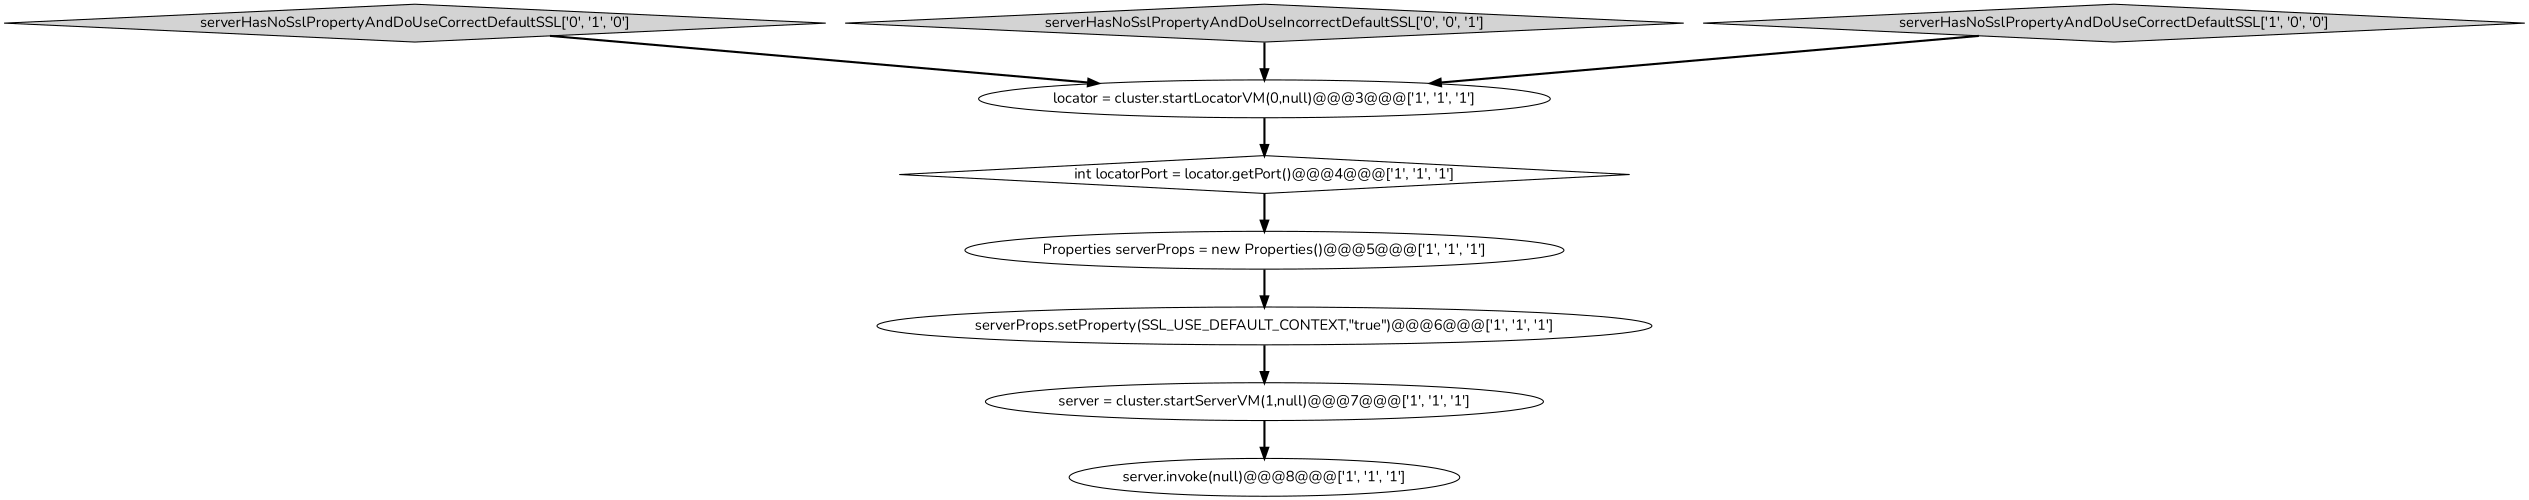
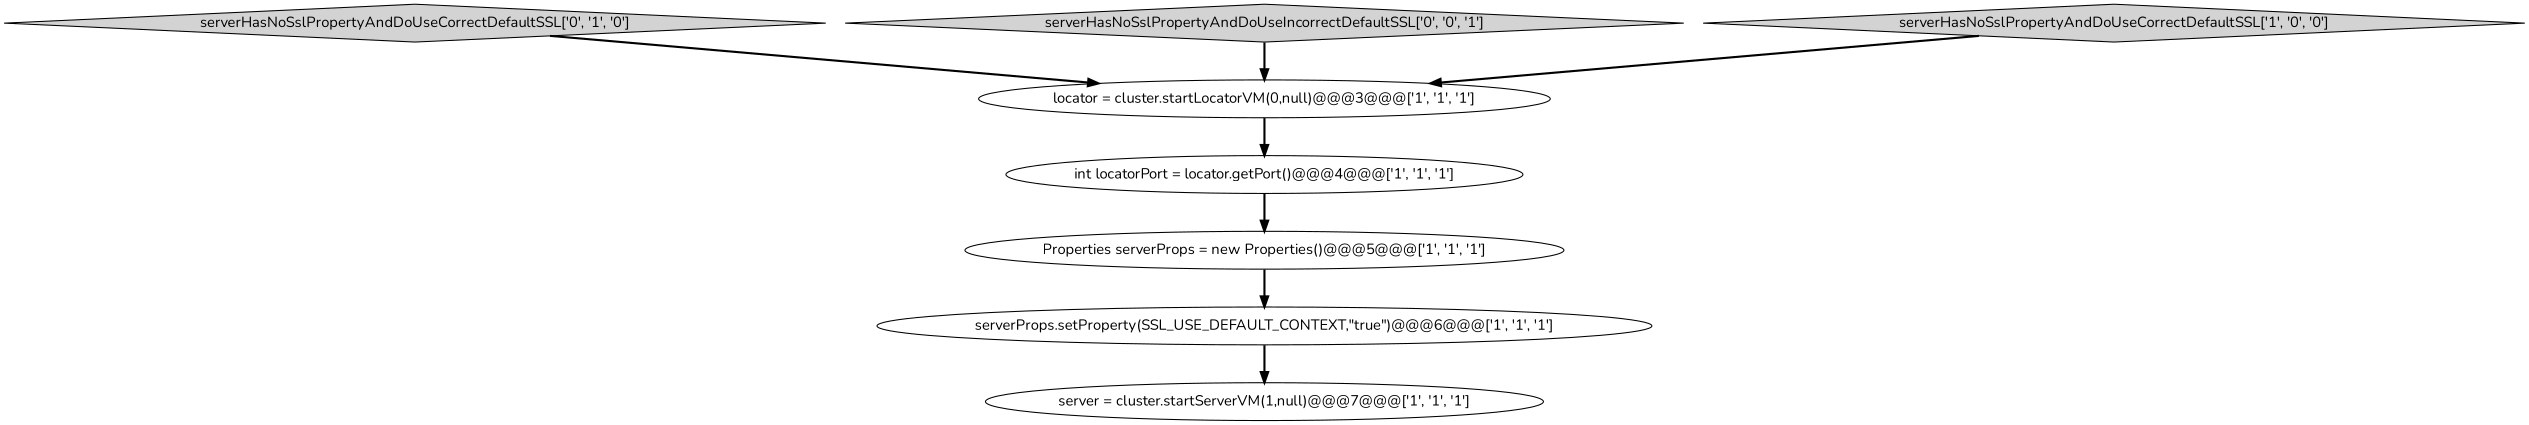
(1264, 175) -> (1264, 175)
(1264, 477) -> none
